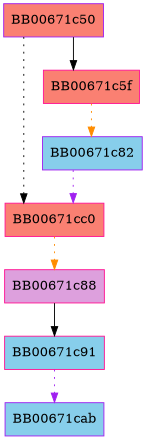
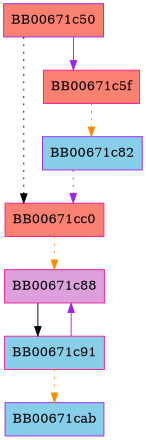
(73, 49) -> (73, 49)
none -> (71, 324)
(54, 381) -> (54, 381)
